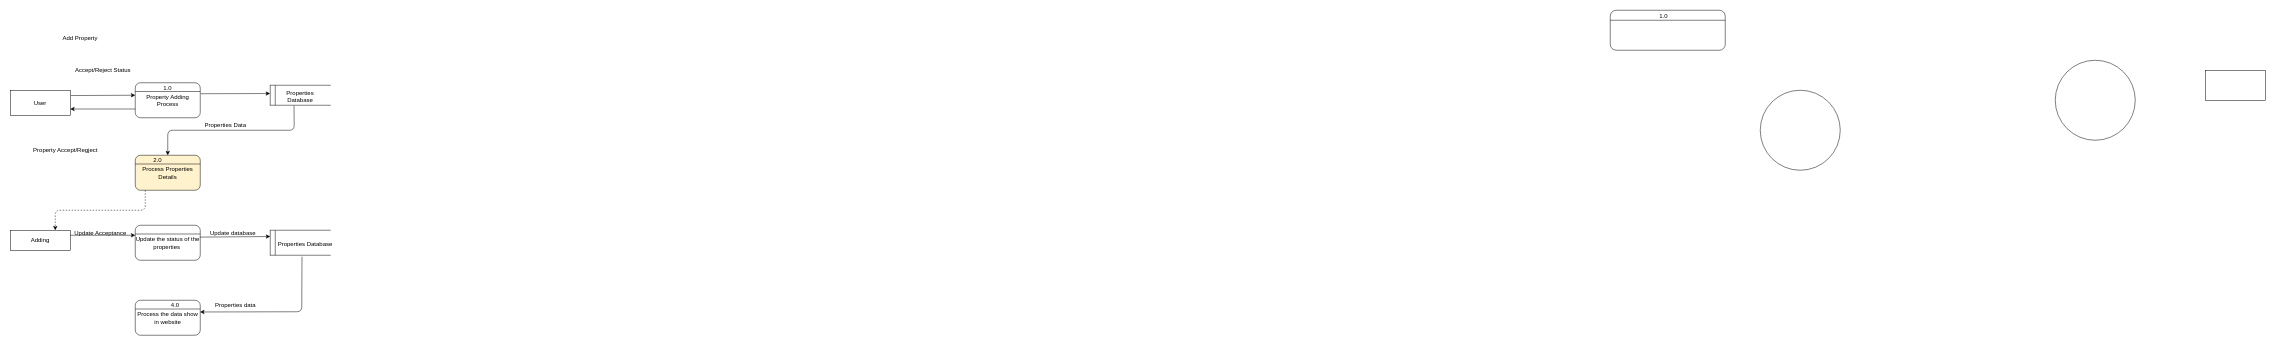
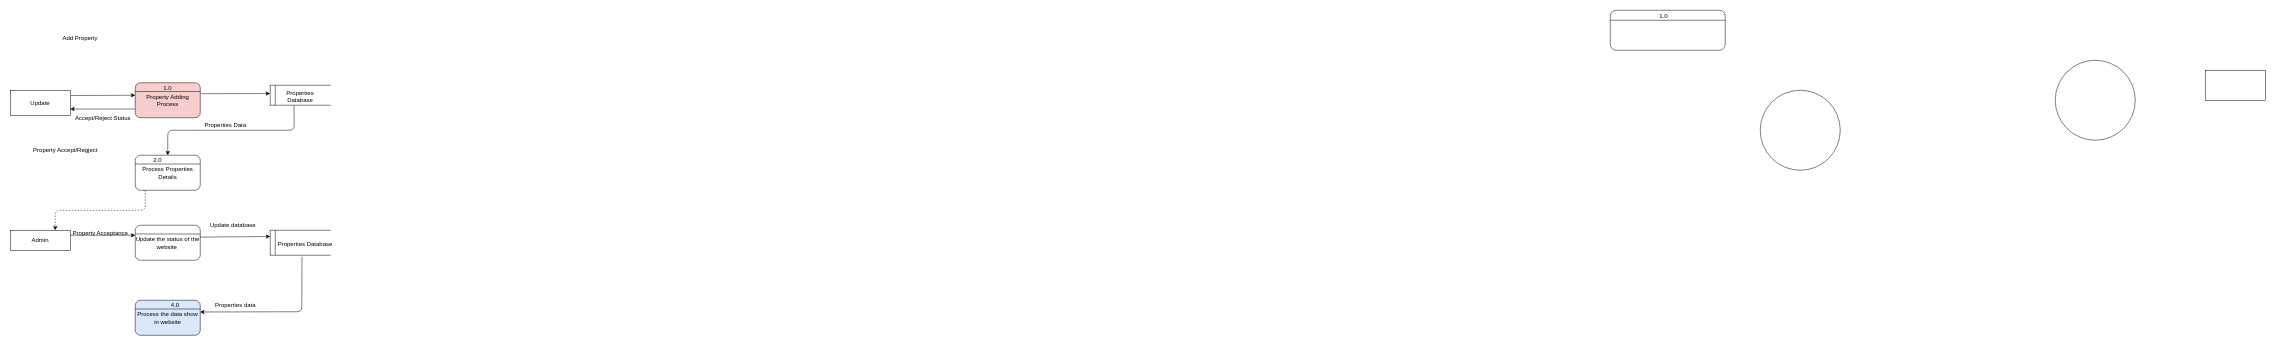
(103, 70) -> (103, 118)
(168, 100) -> (168, 100)
(40, 103) -> (40, 103)
(168, 173) -> (168, 173)
(101, 233) -> (101, 233)
(233, 233) -> (233, 225)
(40, 240) -> (40, 240)
(168, 243) -> (168, 243)
(168, 318) -> (168, 318)
